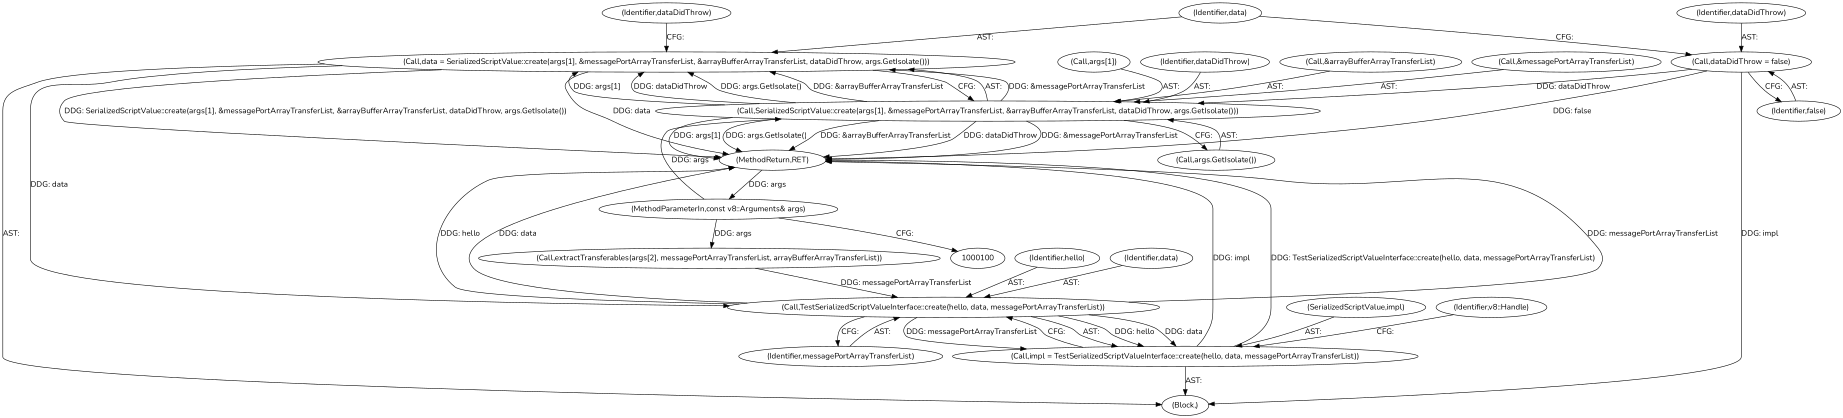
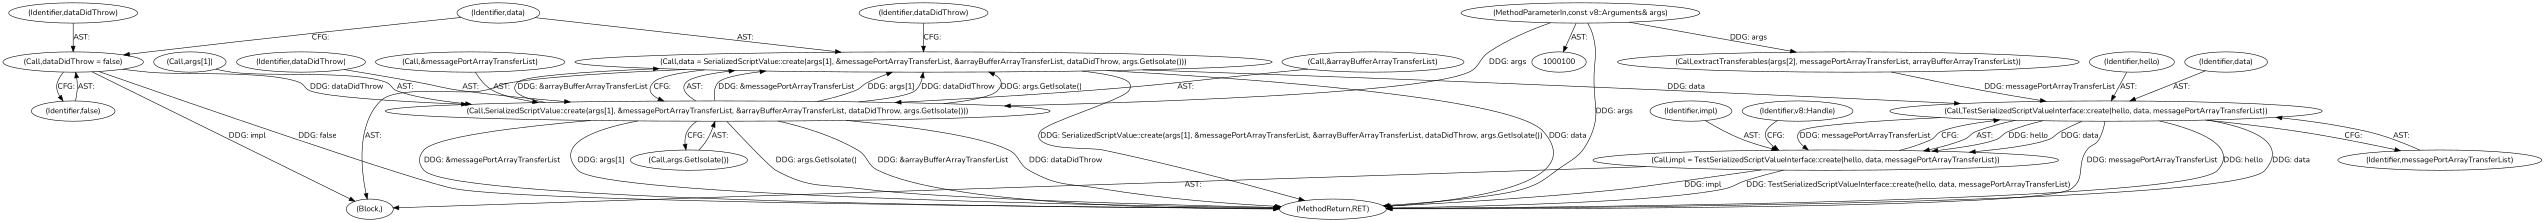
(748, 183) -> (1553, 173)
(906, 234) -> (1580, 37)
(1356, 307) -> (1691, 111)
